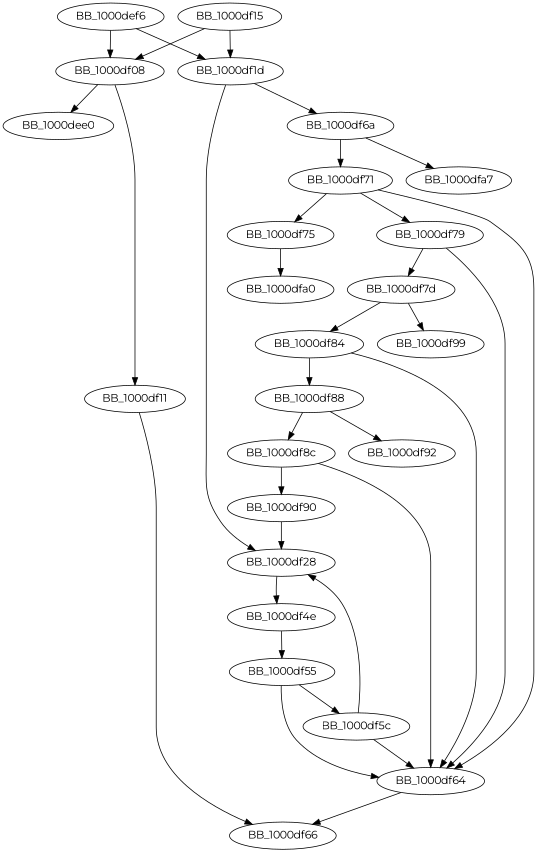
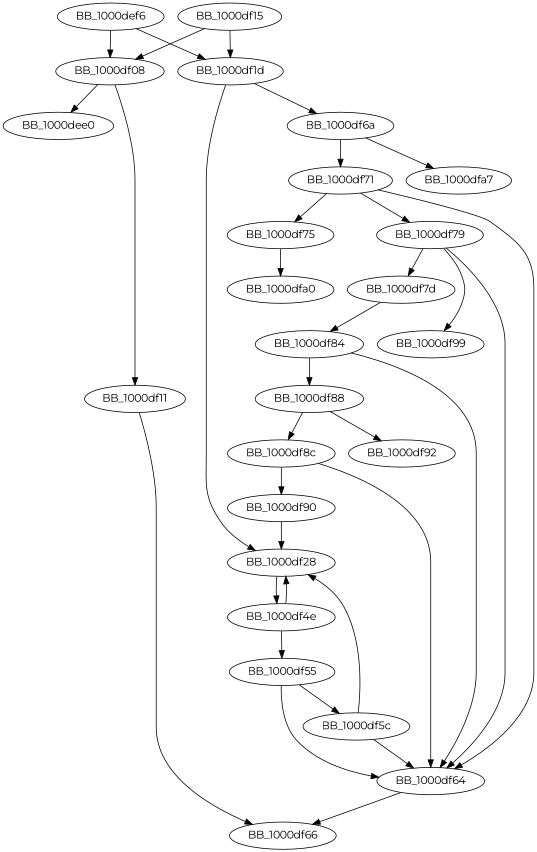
(414, 313) -> (464, 286)
none -> (286, 594)
